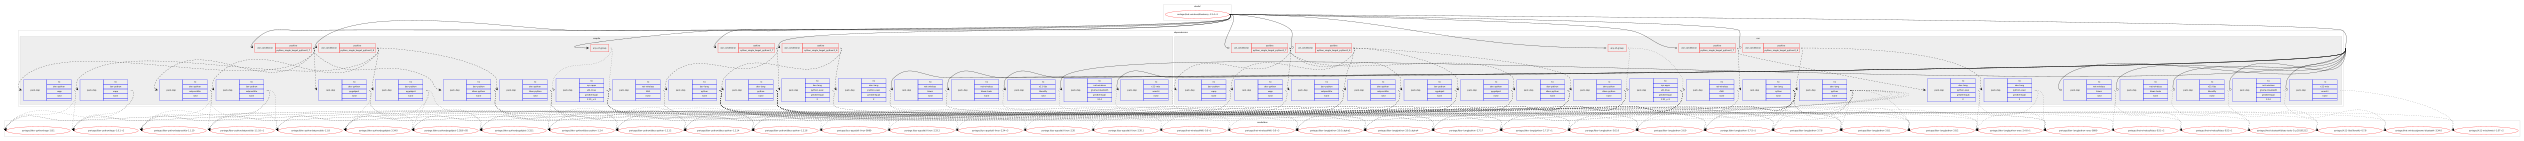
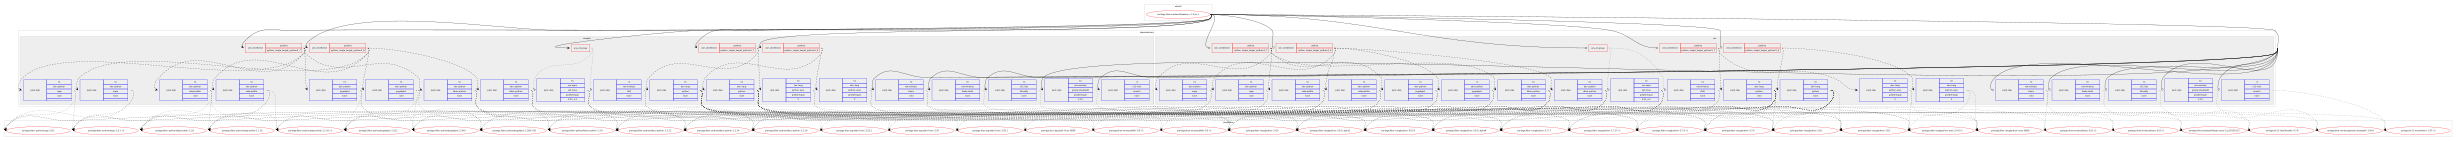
(990, 131) -> none
